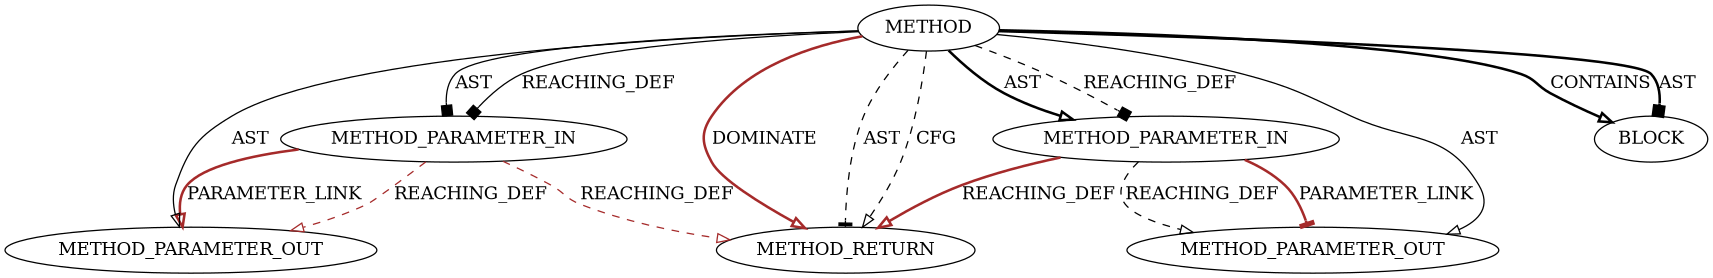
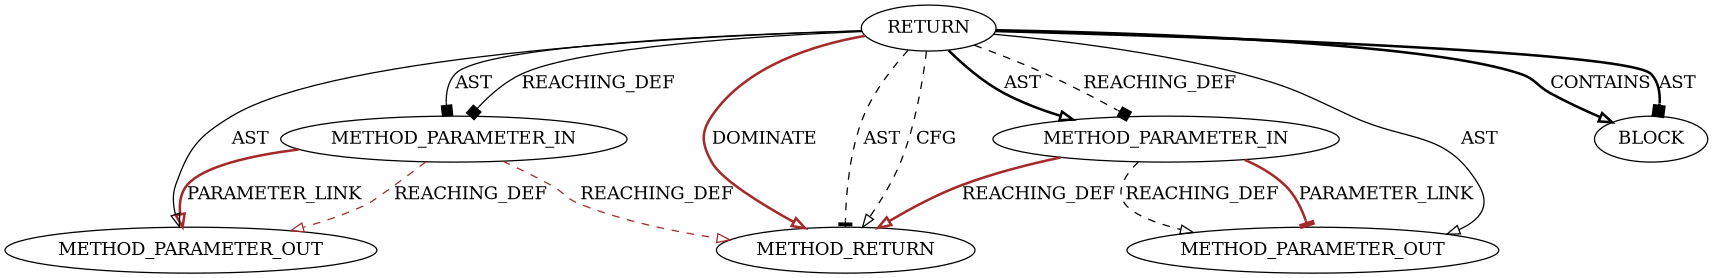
(929, 28) -> (929, 28)
